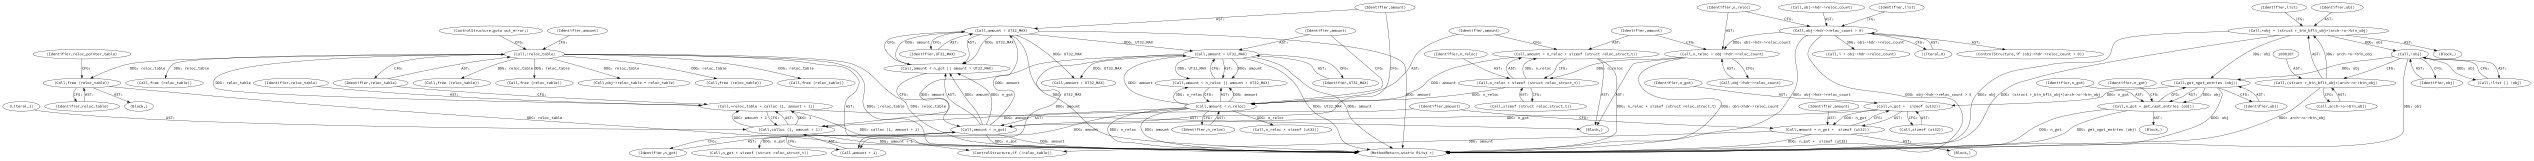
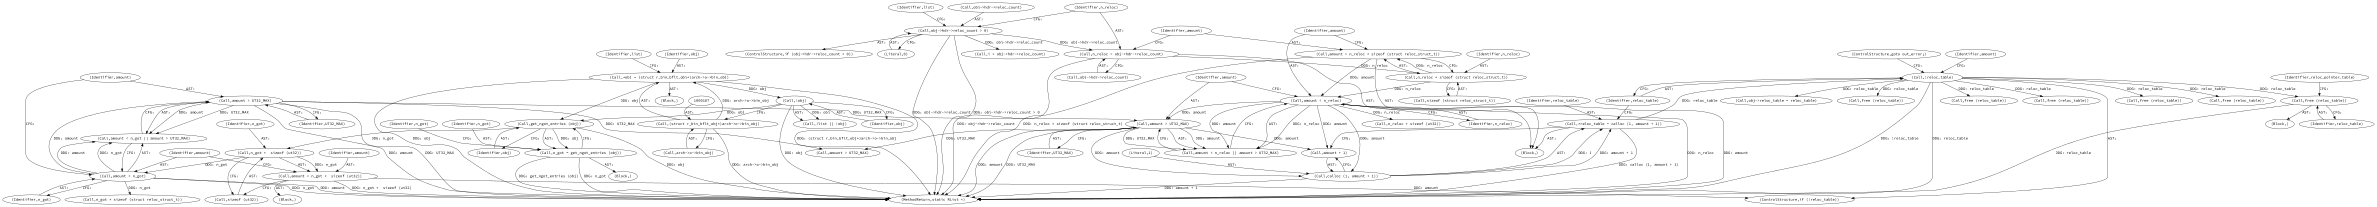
(2471, 62) -> none
(769, 118) -> (1444, 130)
(1869, 119) -> (263, 186)
